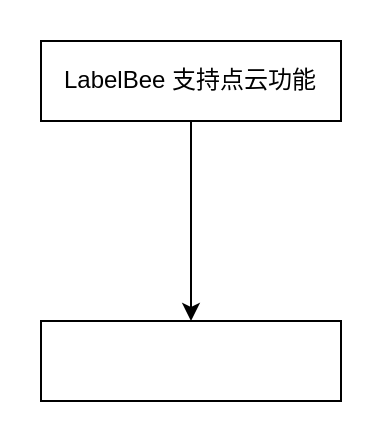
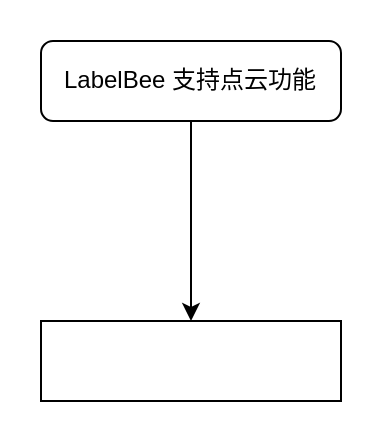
(191, 81) -> (191, 81)
